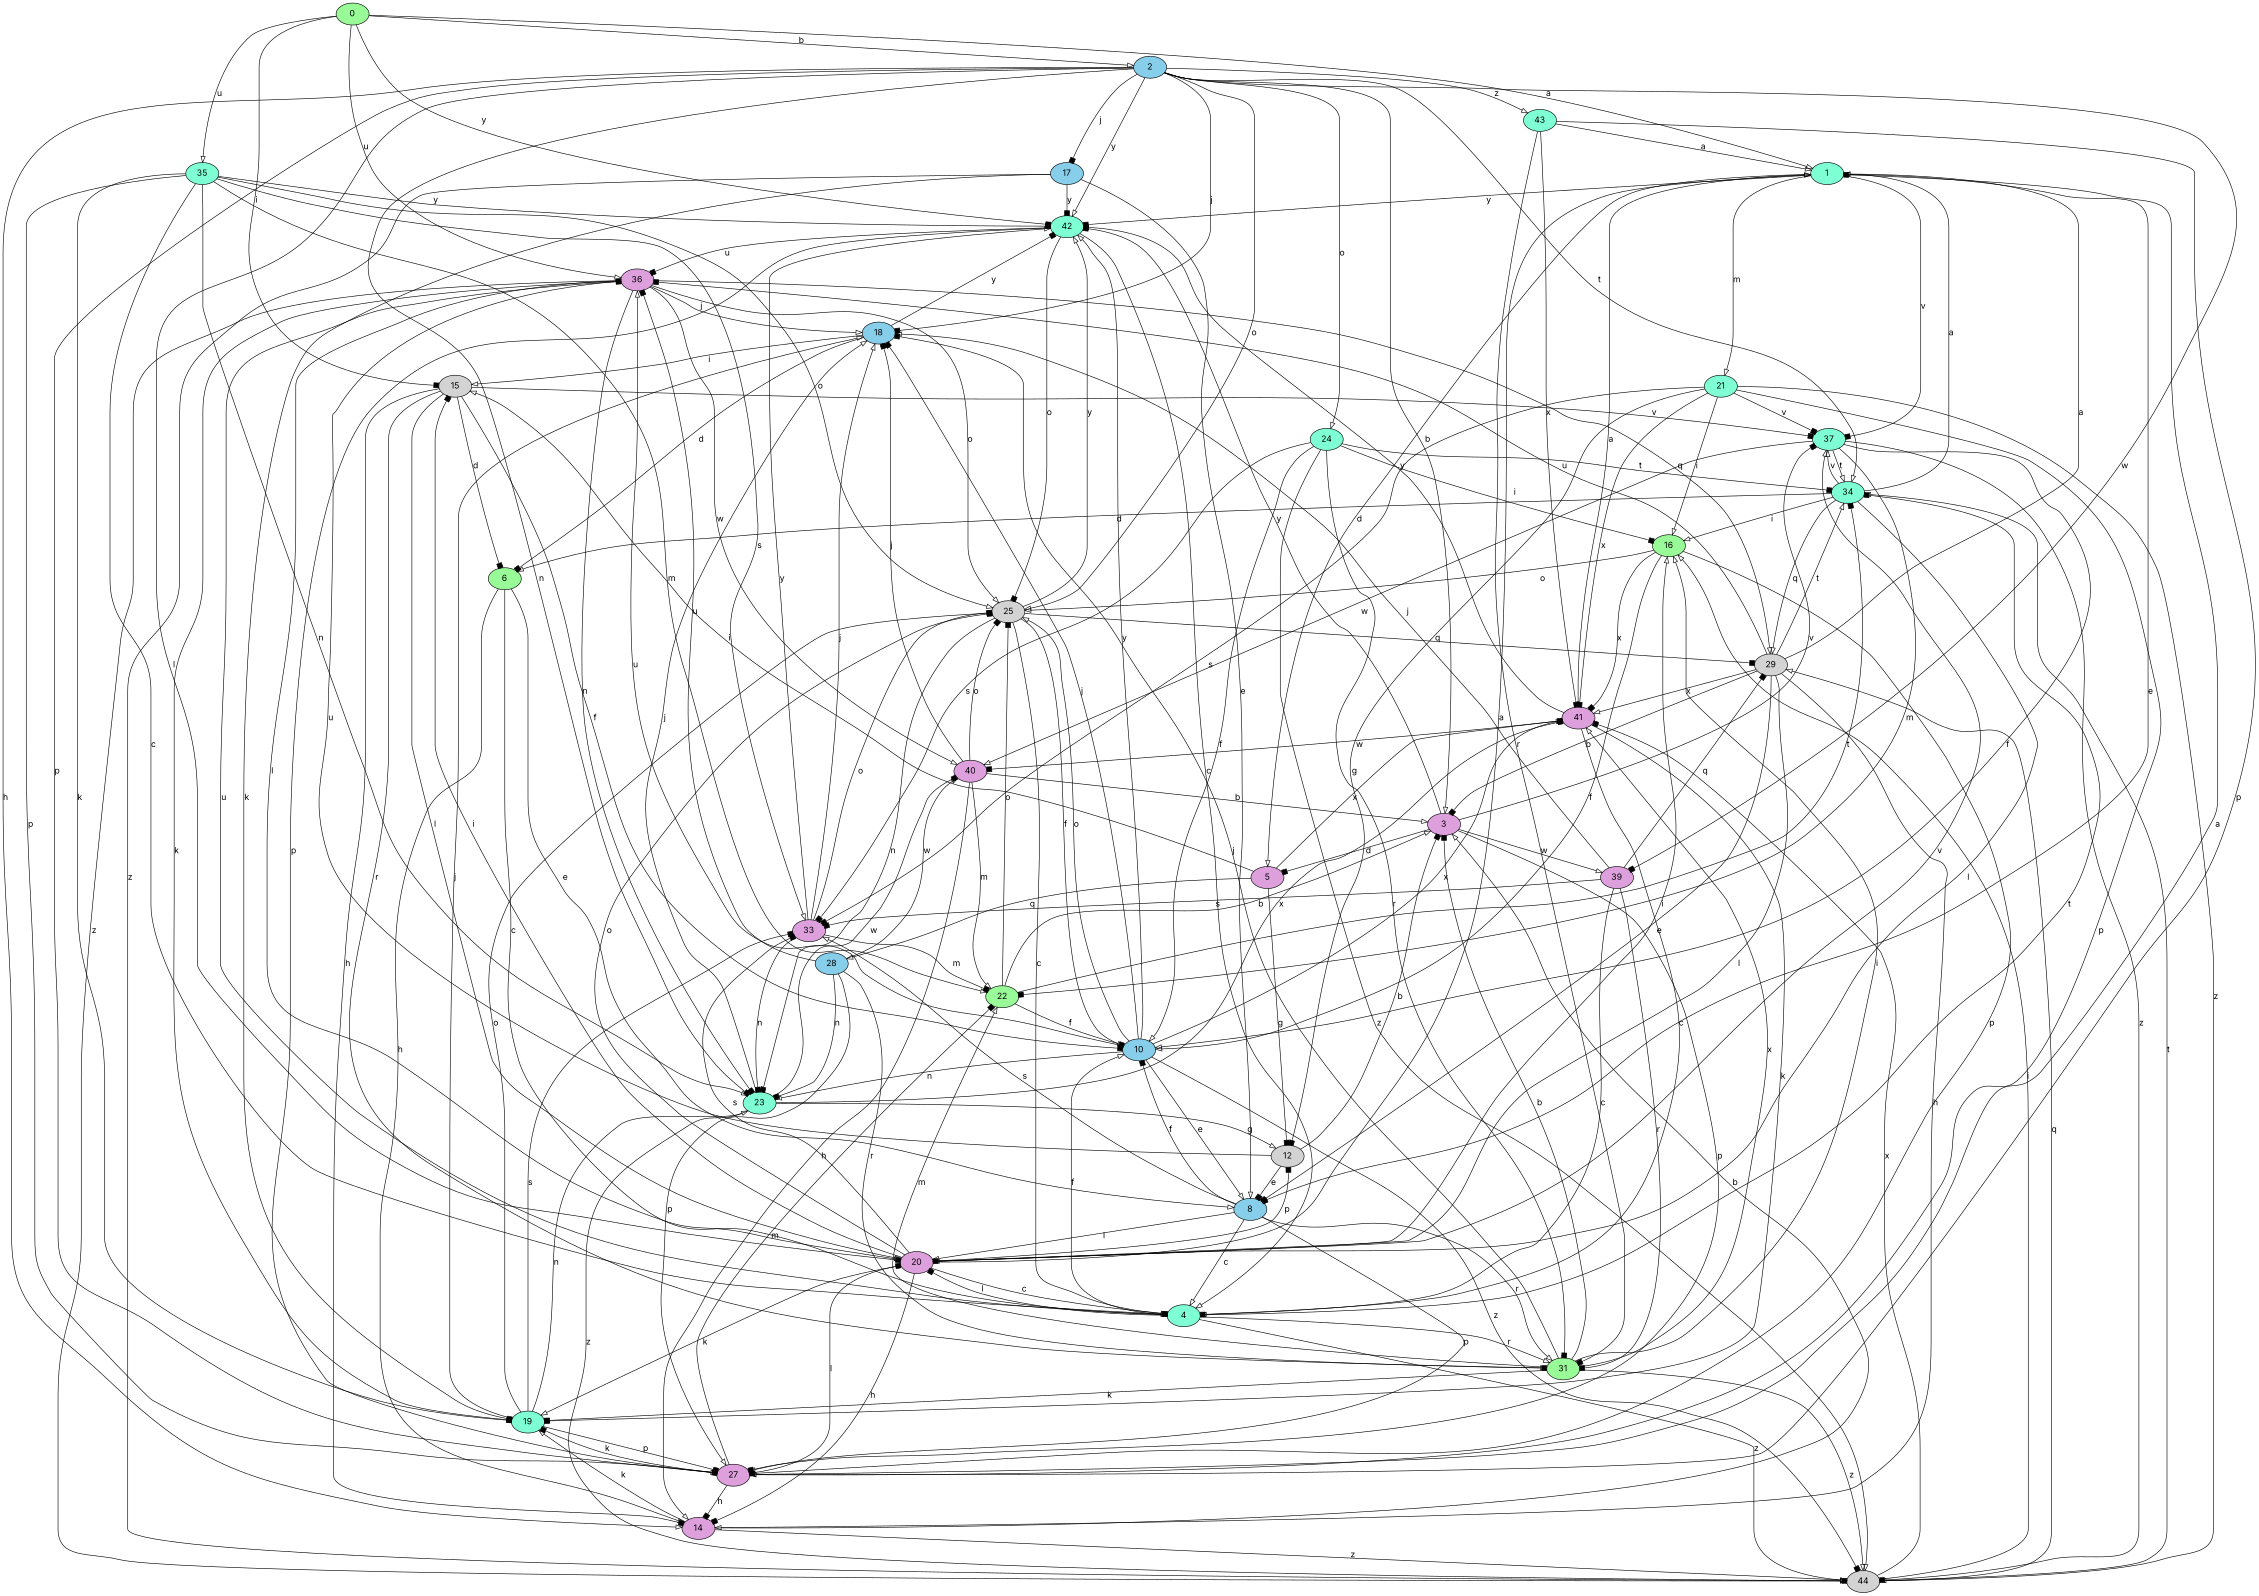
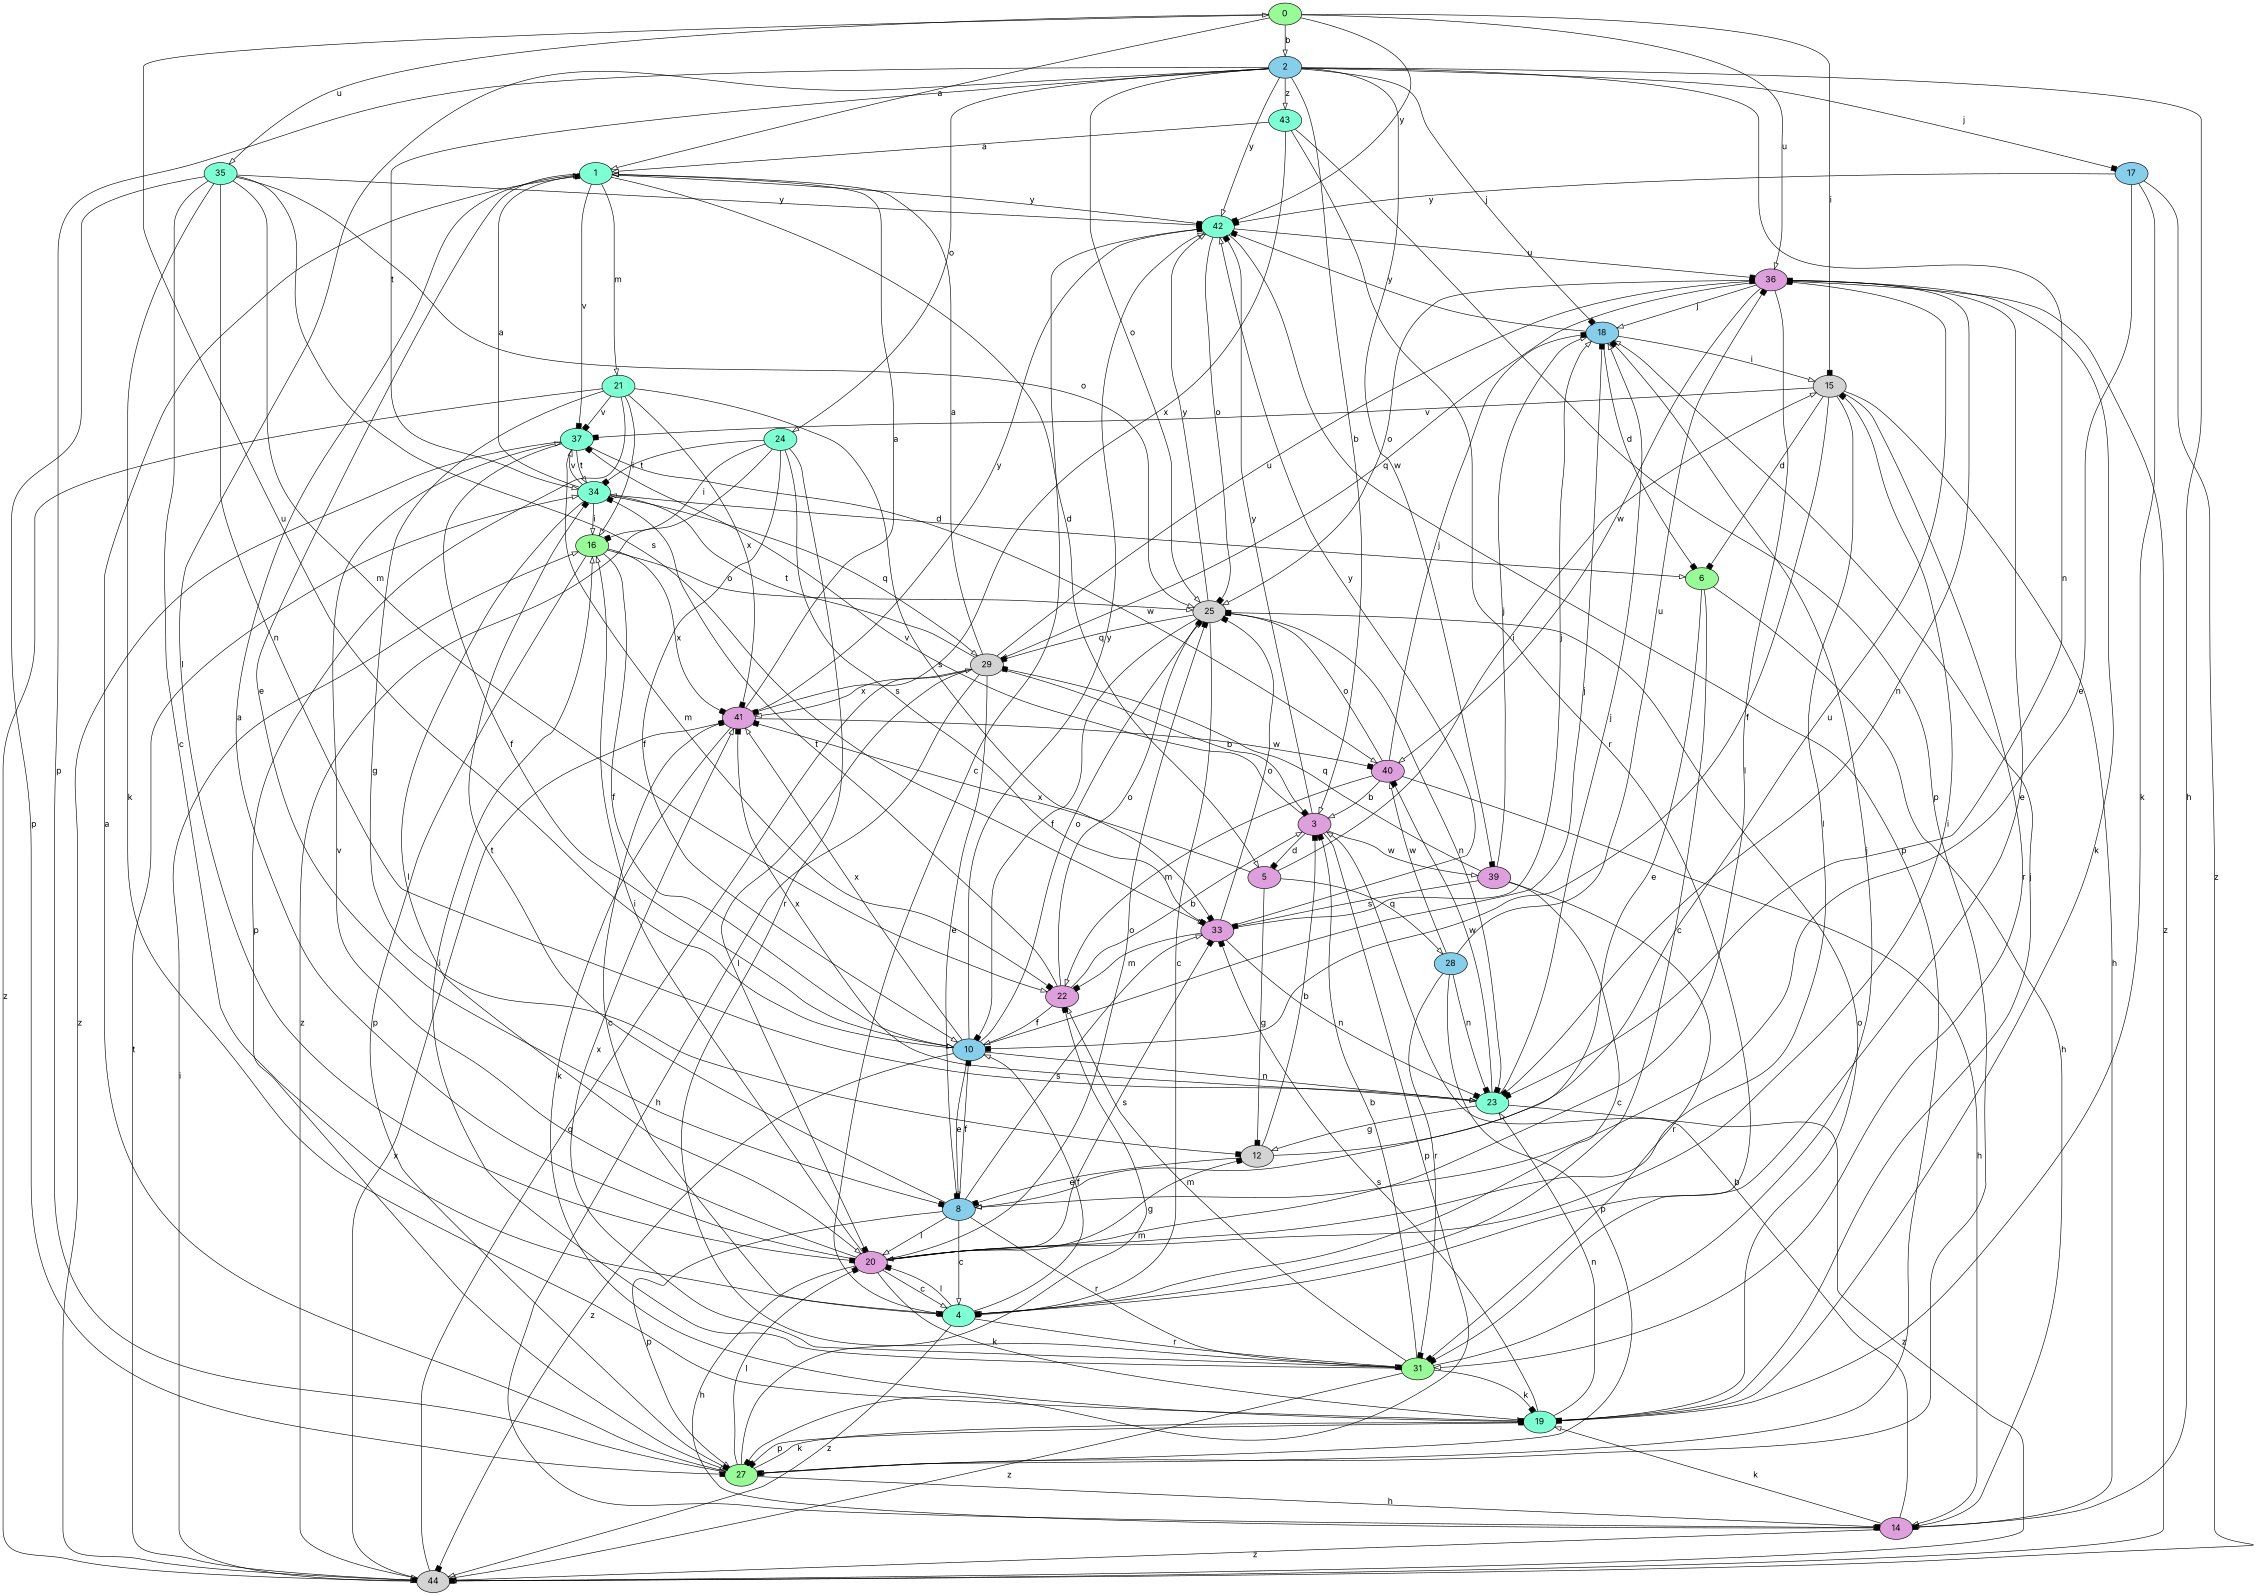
(224, 798) -> (2022, 798)
(678, 824) -> (152, 254)
(1002, 997) -> (1062, 997)
(1905, 1060) -> (556, 967)
(1287, 1209) -> (1150, 1209)
(733, 1475) -> (741, 1475)
